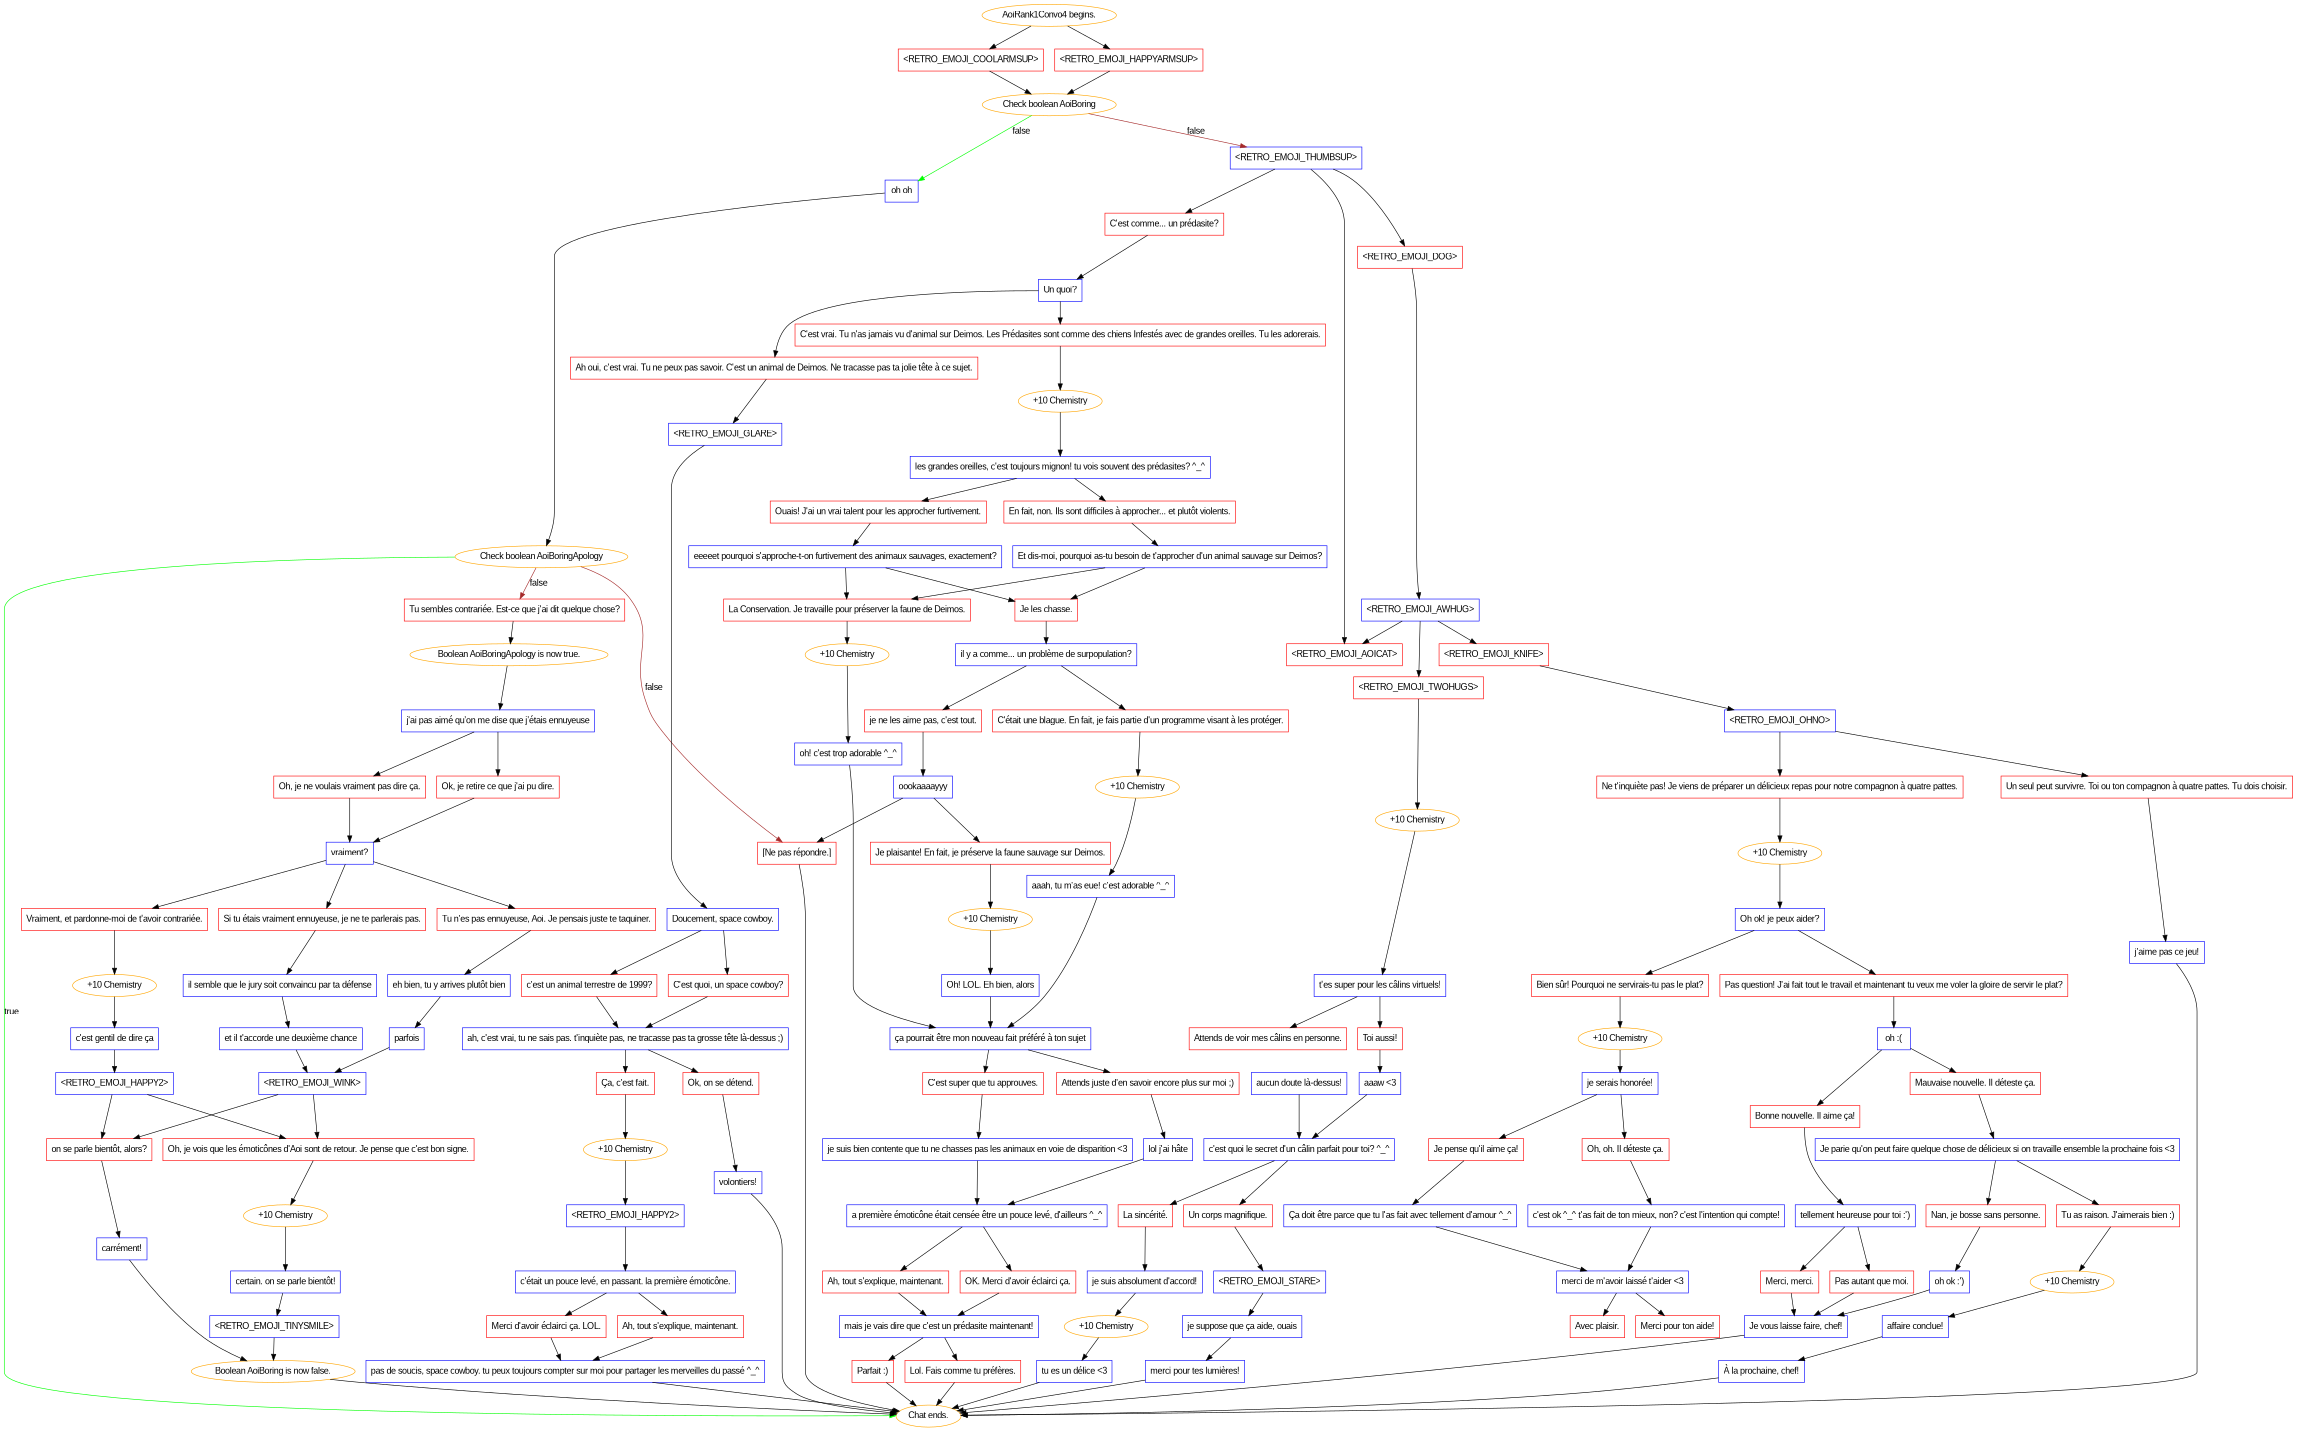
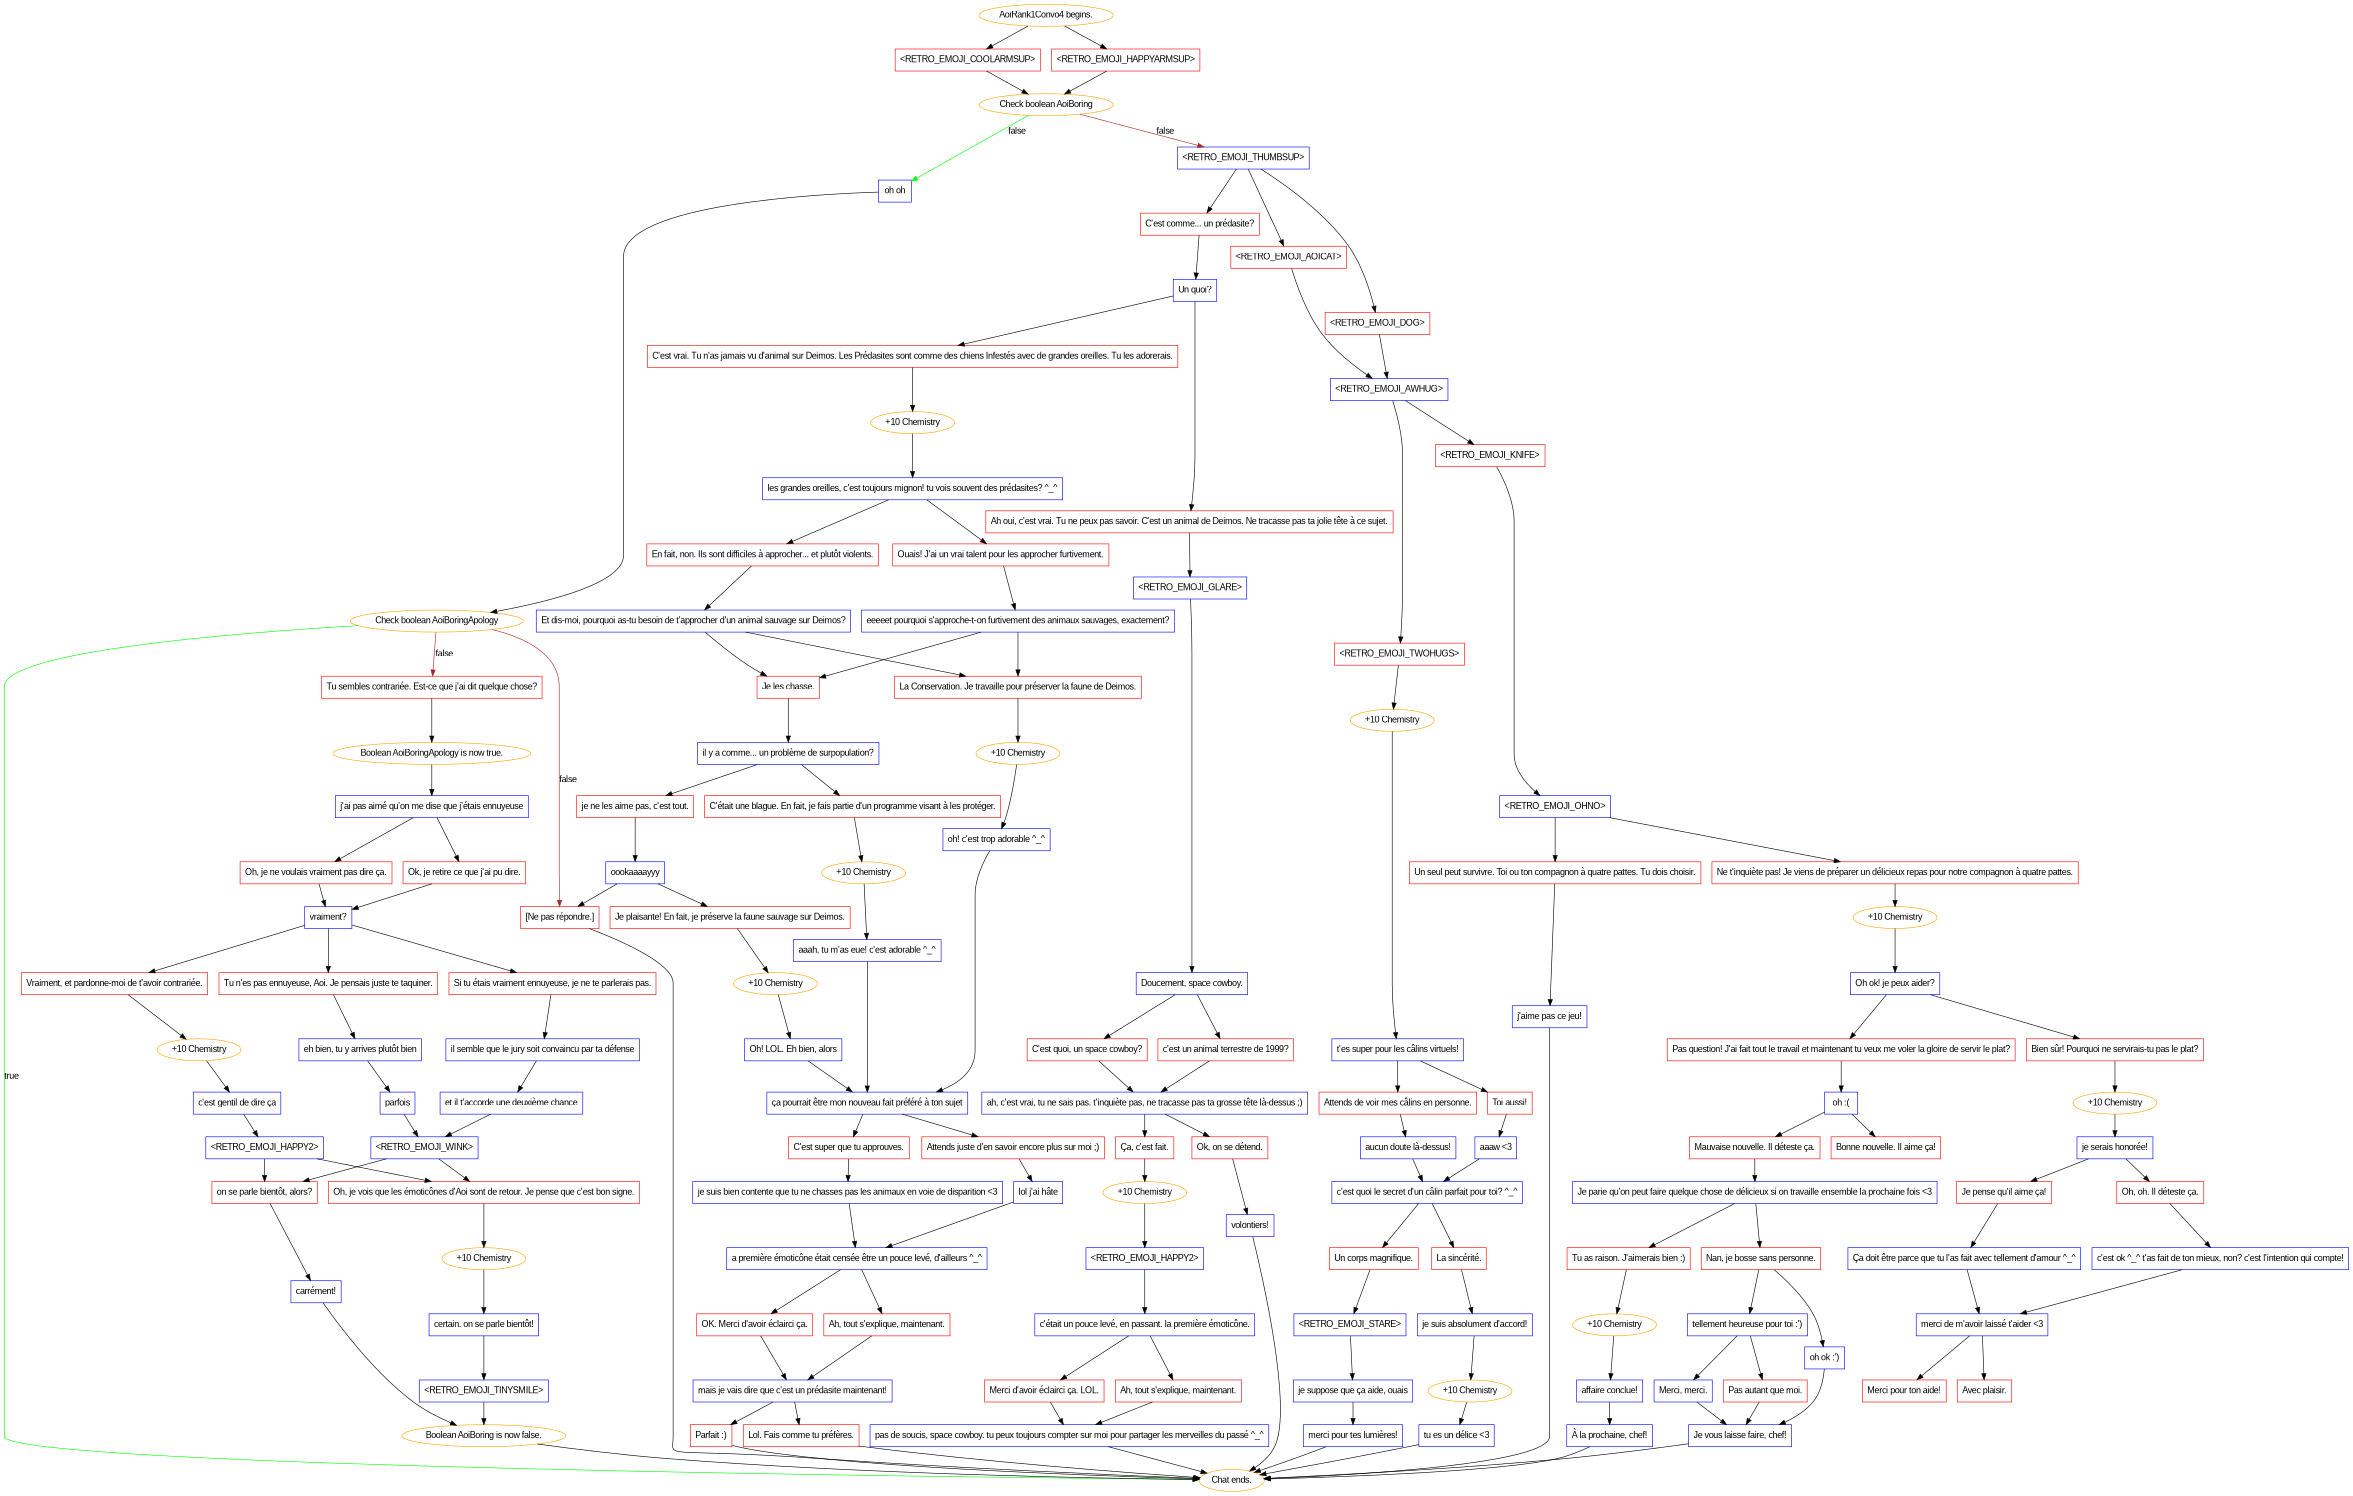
(1385, 631) -> (1319, 329)
none -> (1402, 1123)
(1813, 1168) -> (1755, 1289)
(1790, 1282) -> (1683, 1391)
